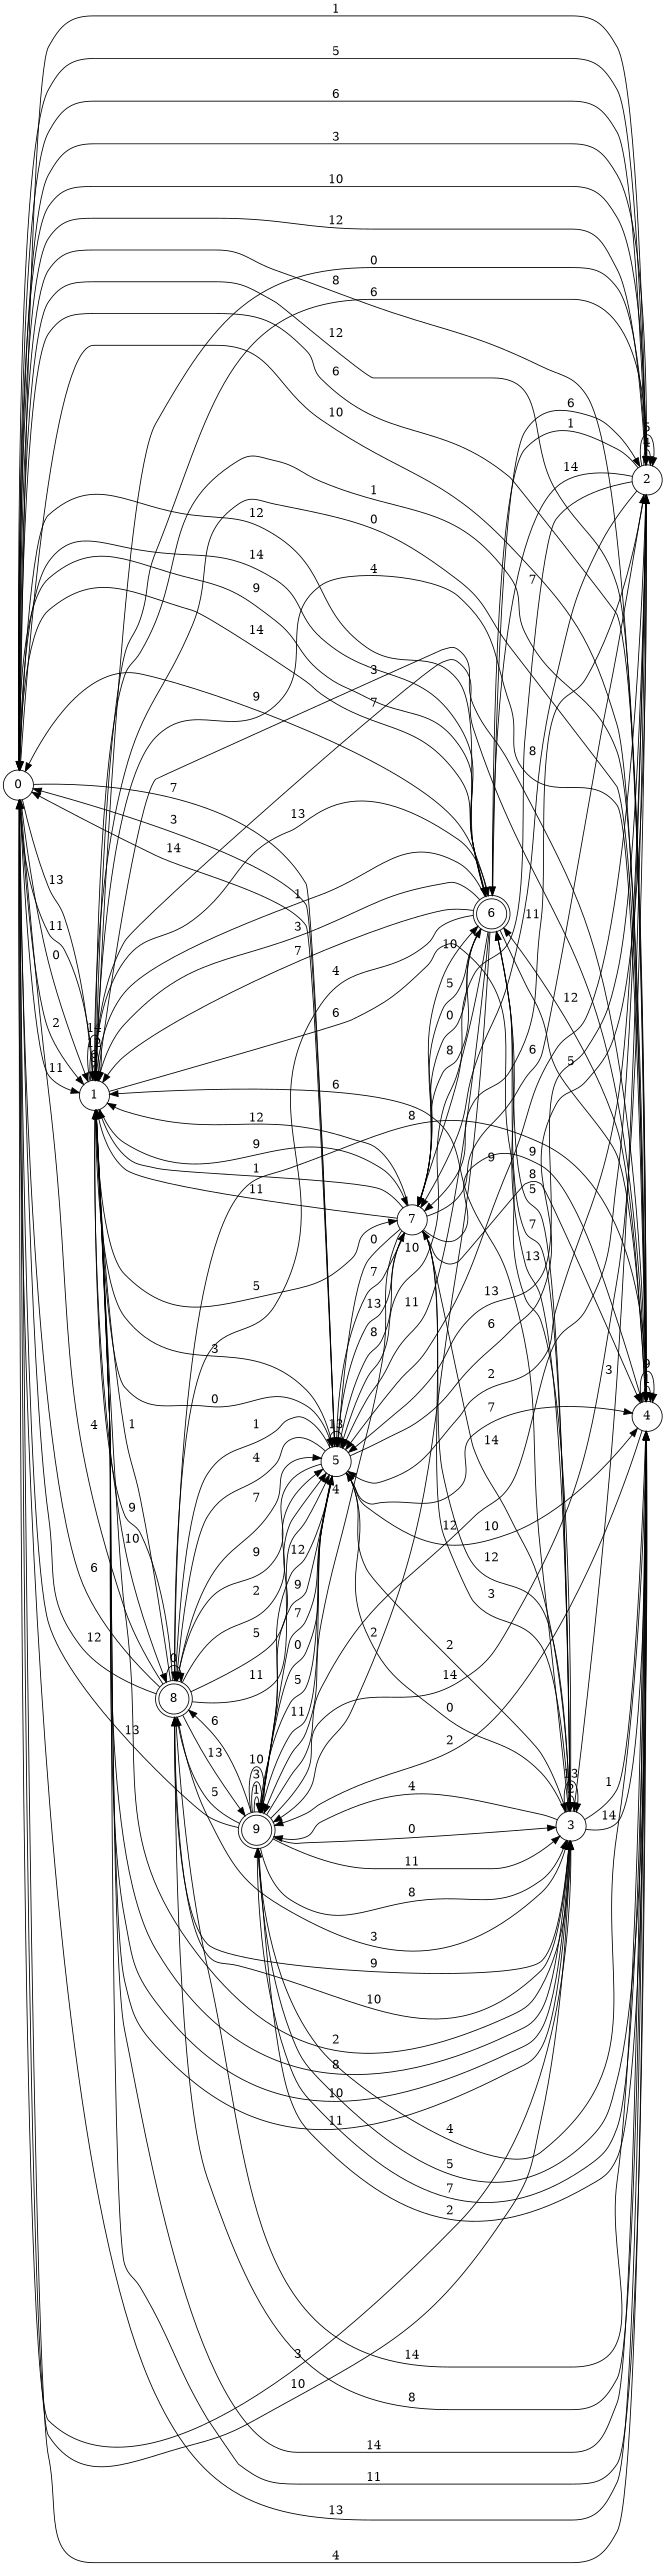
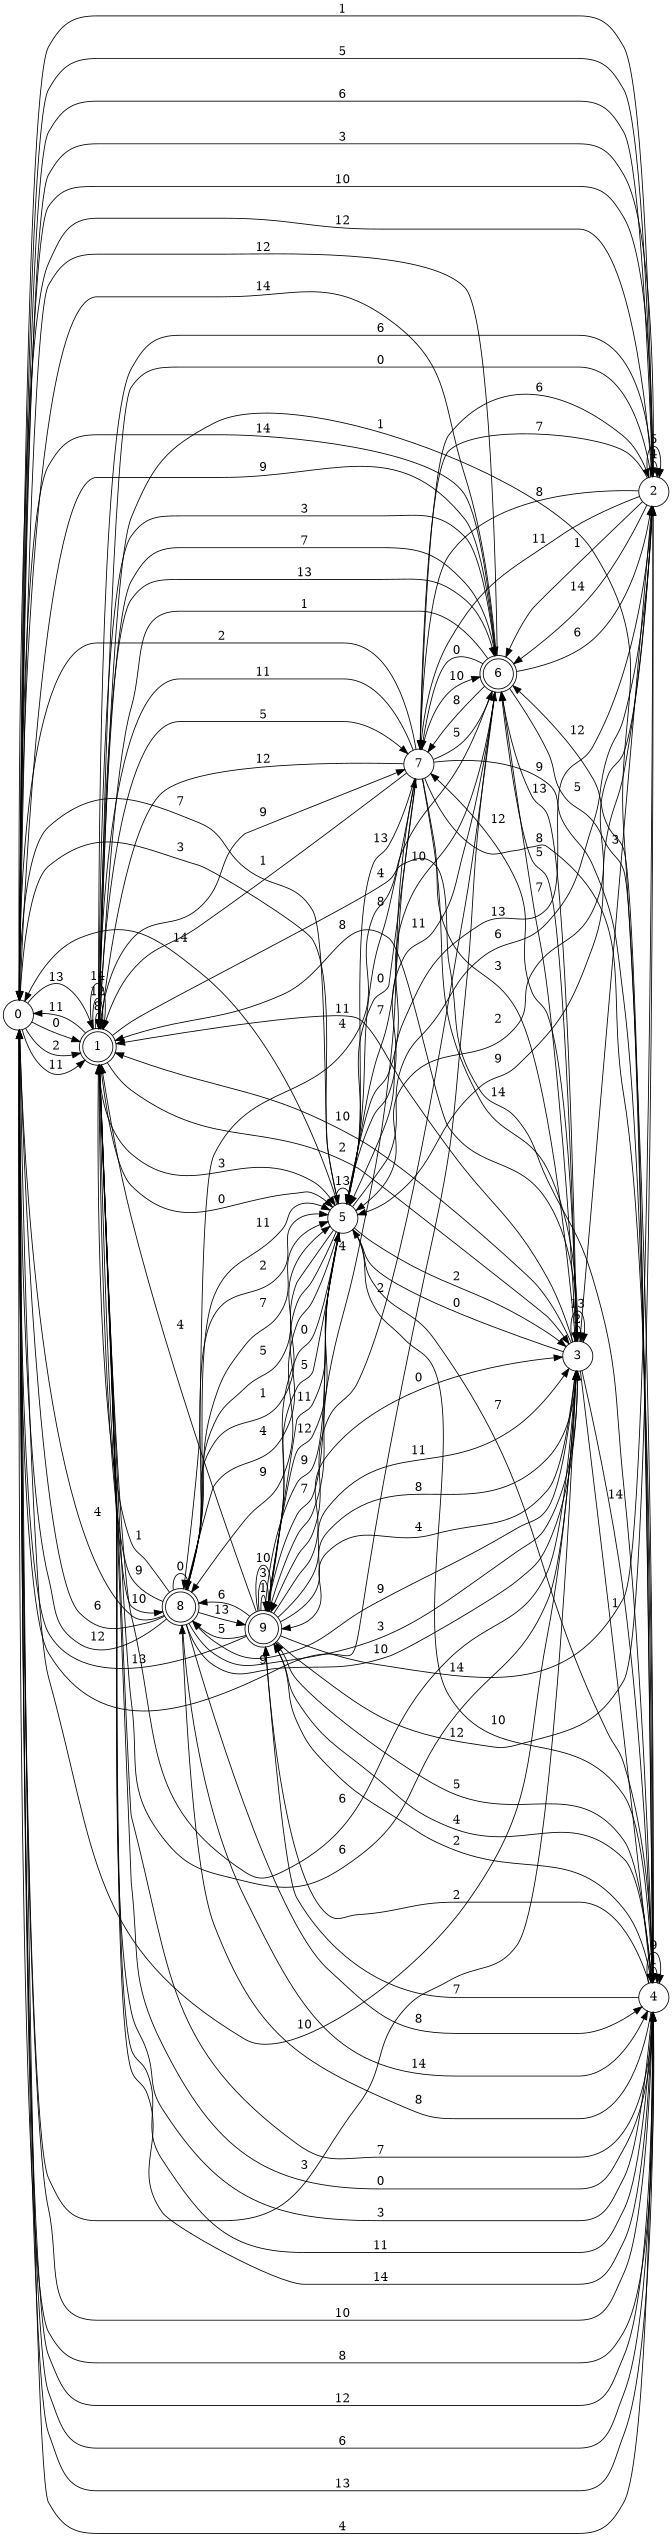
none -> (86, 648)
(94, 1095) -> (98, 1047)
none -> (167, 1346)
